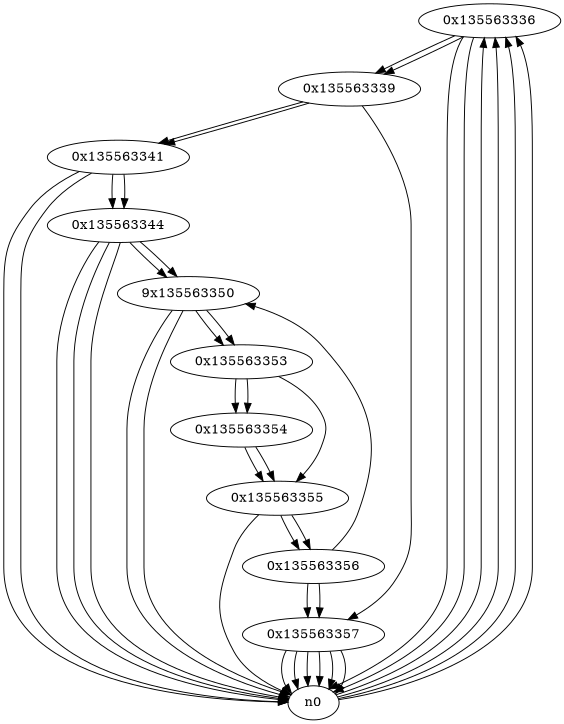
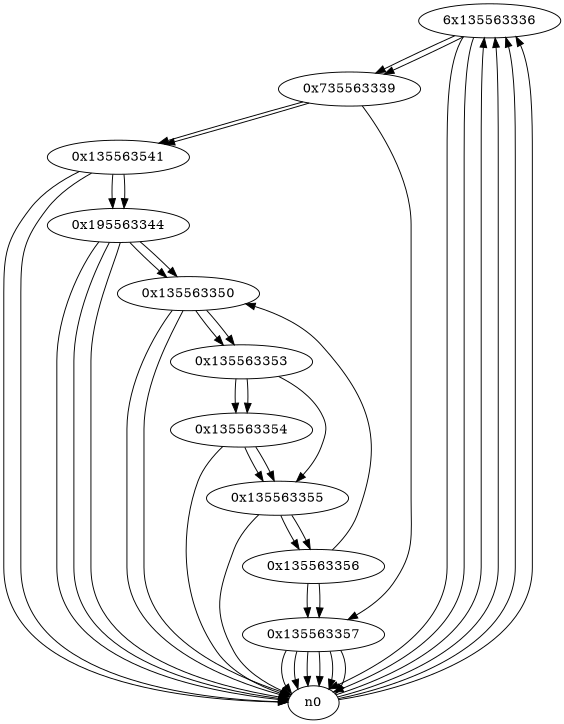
(490, 21) -> (490, 21)
(350, 89) -> (350, 89)
(118, 157) -> (118, 157)
(118, 225) -> (118, 225)
(188, 294) -> (188, 294)
none -> (190, 586)
